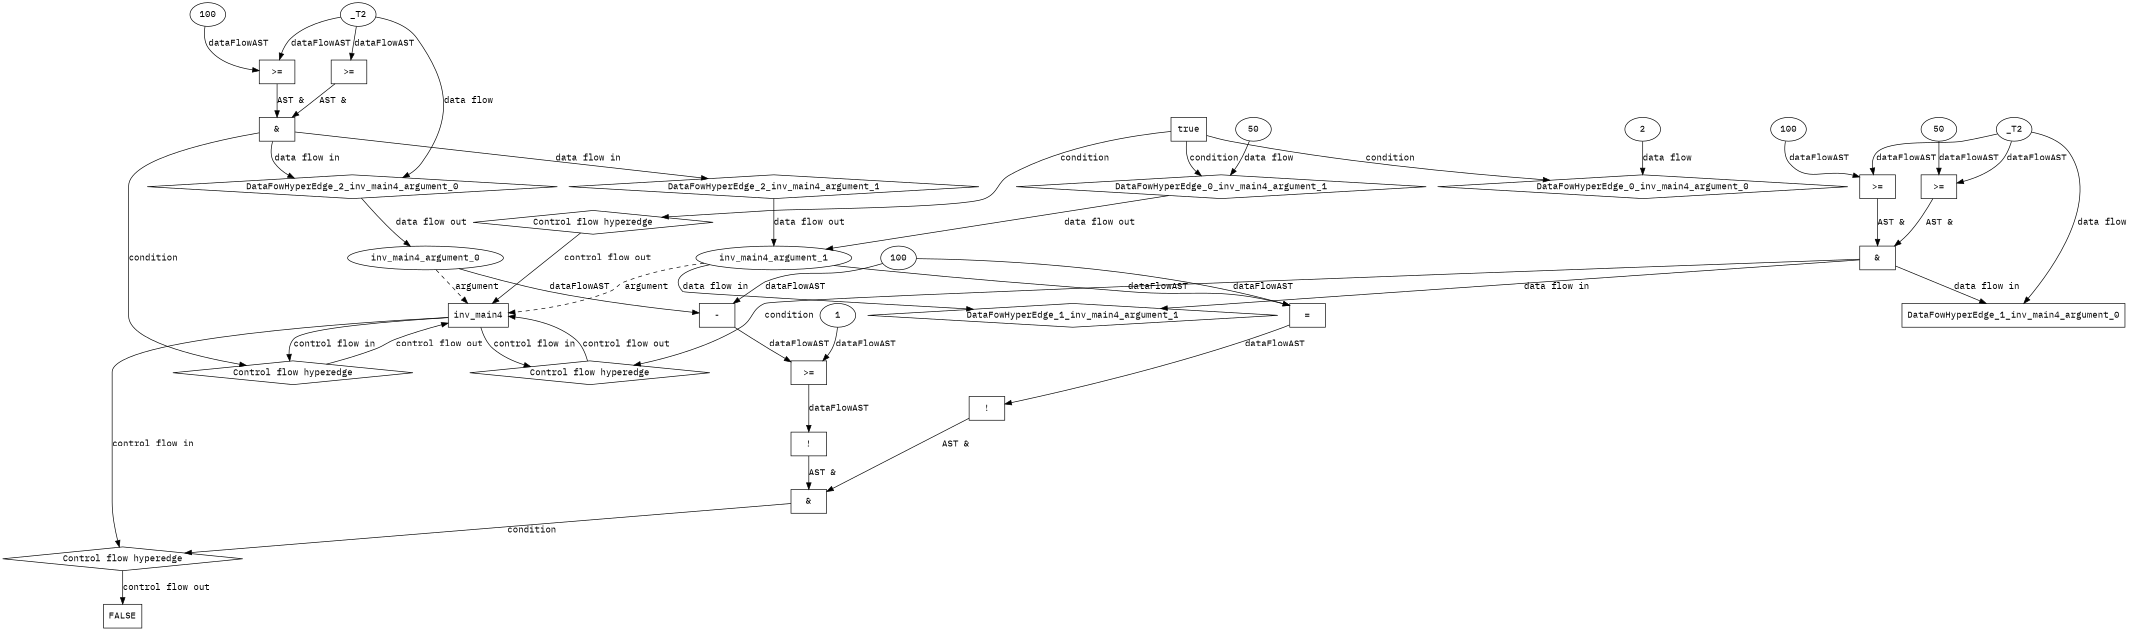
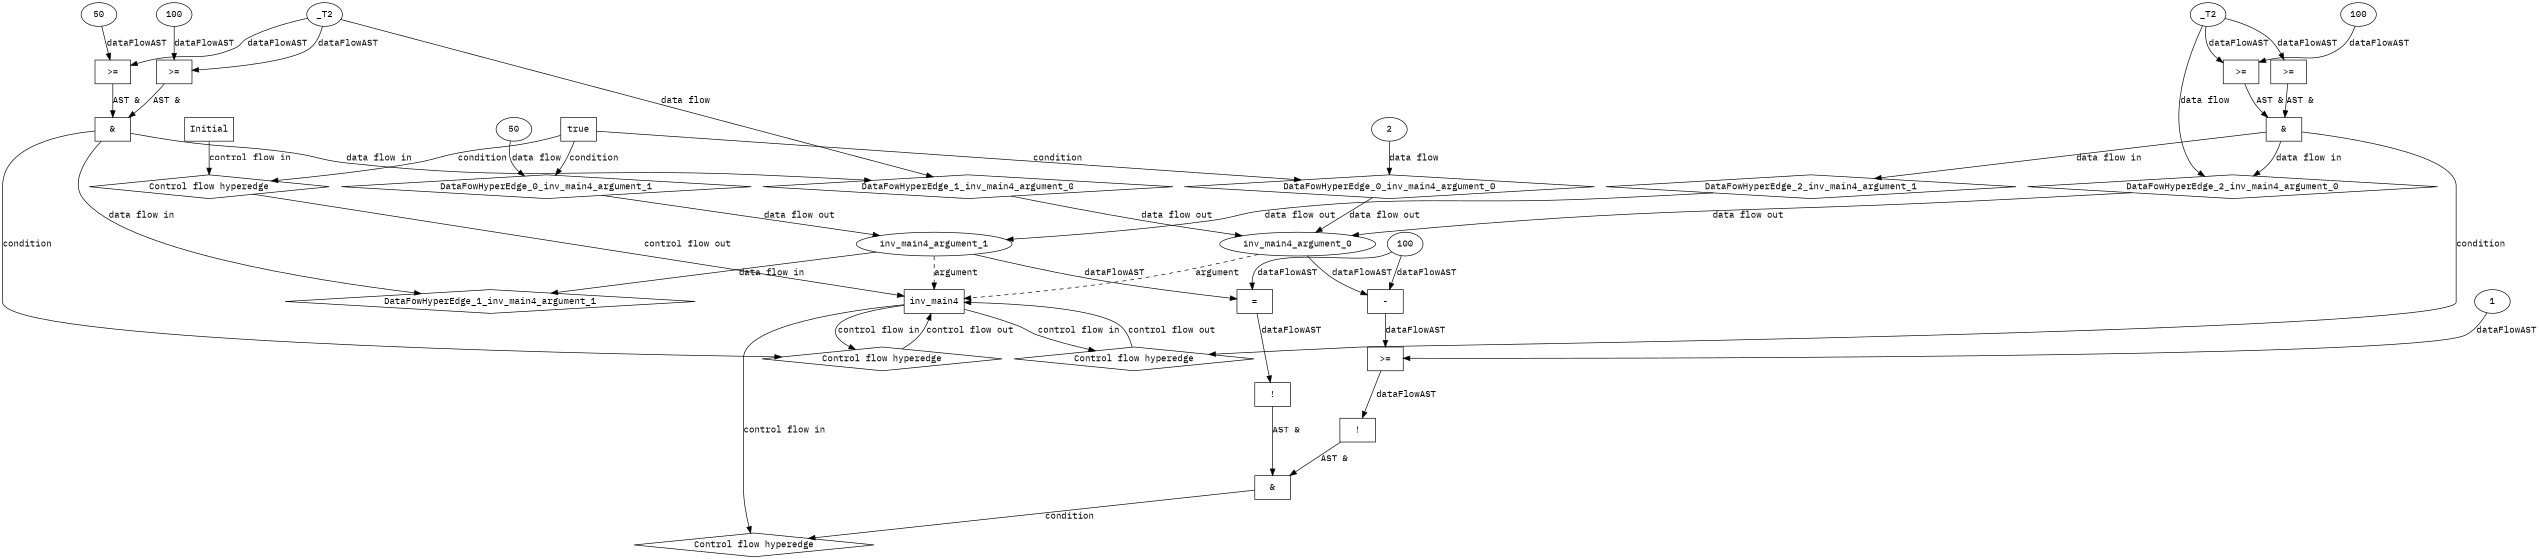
none -> (209, 129)
none -> (1347, 213)
none -> (1123, 217)
(2013, 315) -> (968, 187)
(123, 616) -> none
